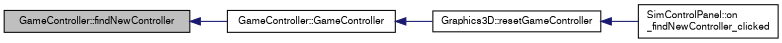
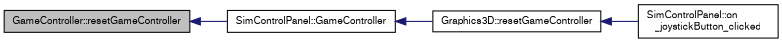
(97, 21) -> (97, 21)
(311, 21) -> (311, 21)
(708, 21) -> (708, 21)
